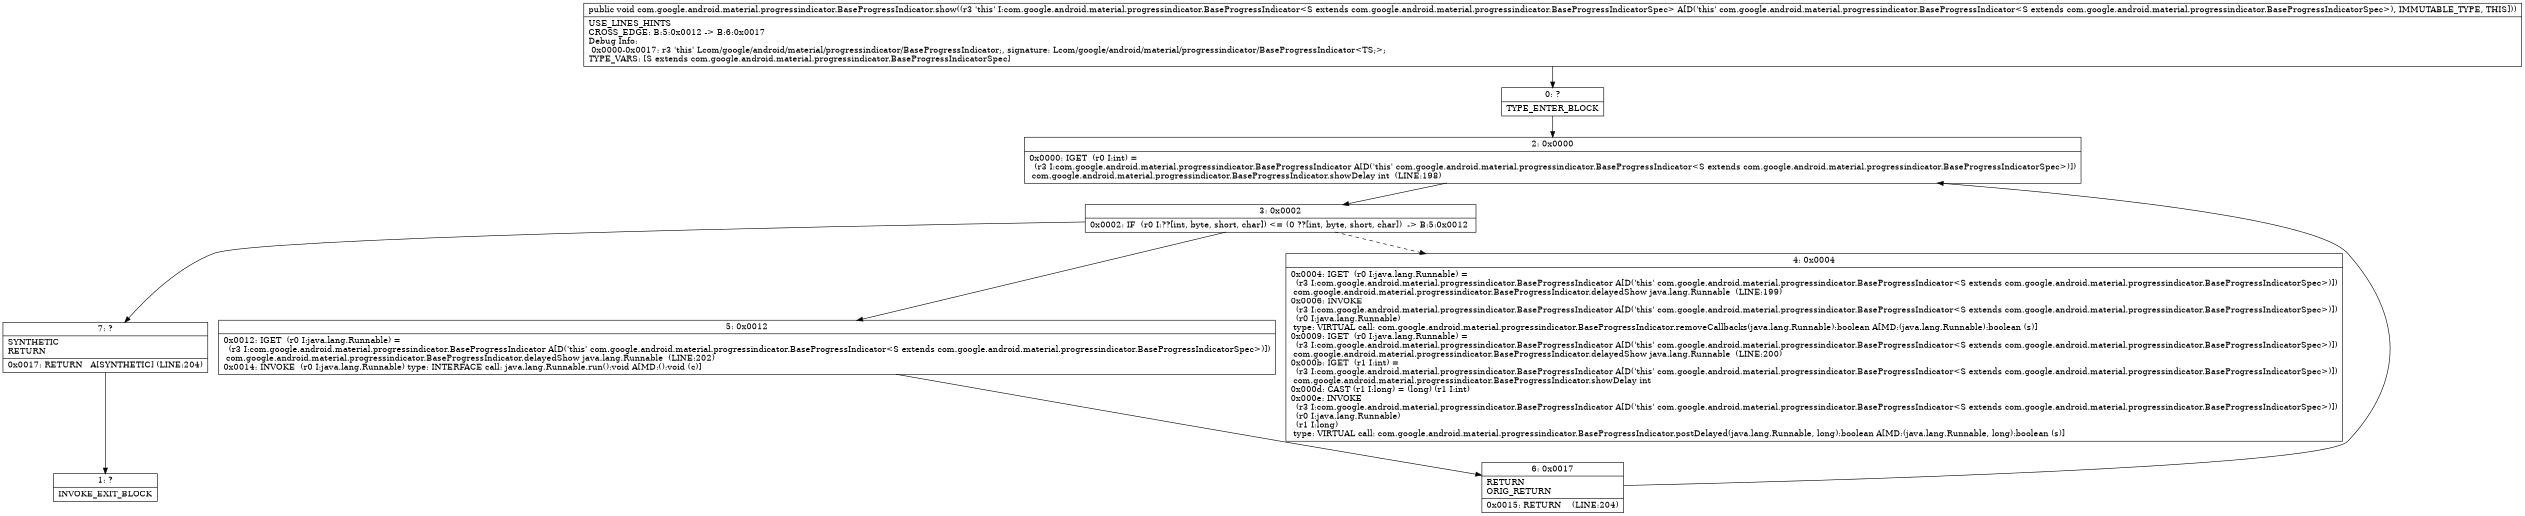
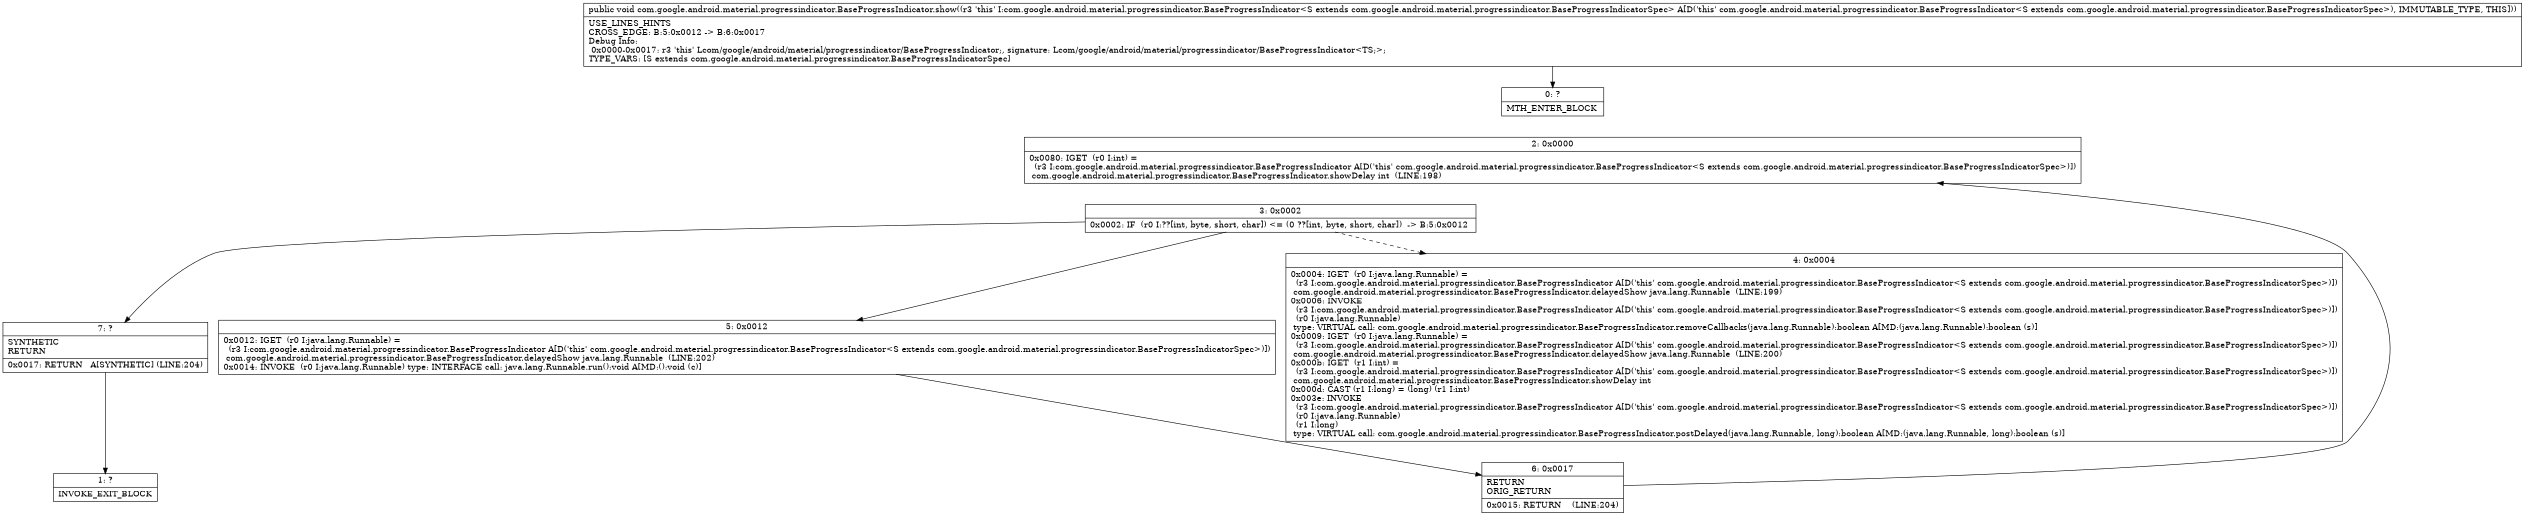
(1553, 109) -> (1552, 109)
(1553, 124) -> none
(1085, 158) -> (1085, 158)
(1398, 193) -> none
(1329, 398) -> (1329, 398)
